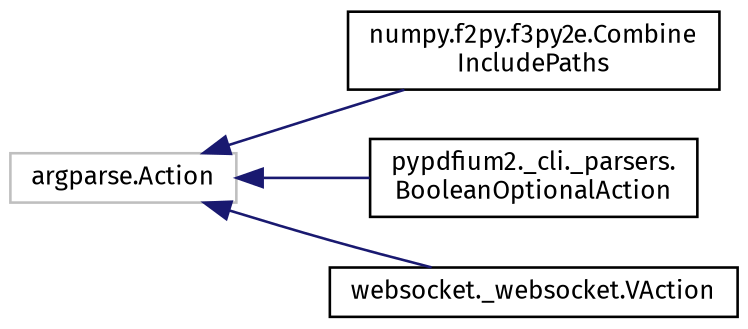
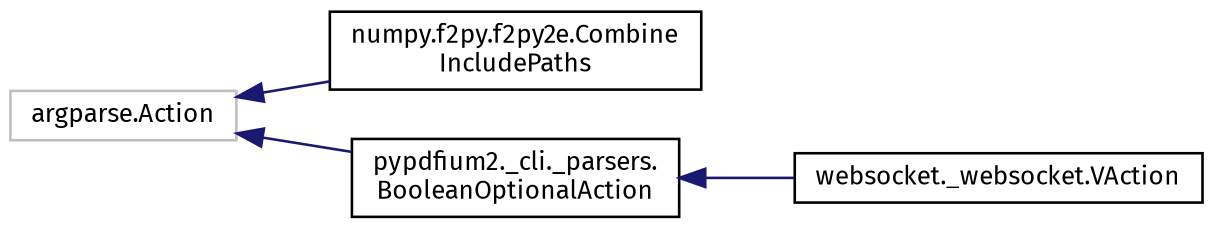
(534, 51) -> (516, 51)
(330, 240) -> (750, 178)
